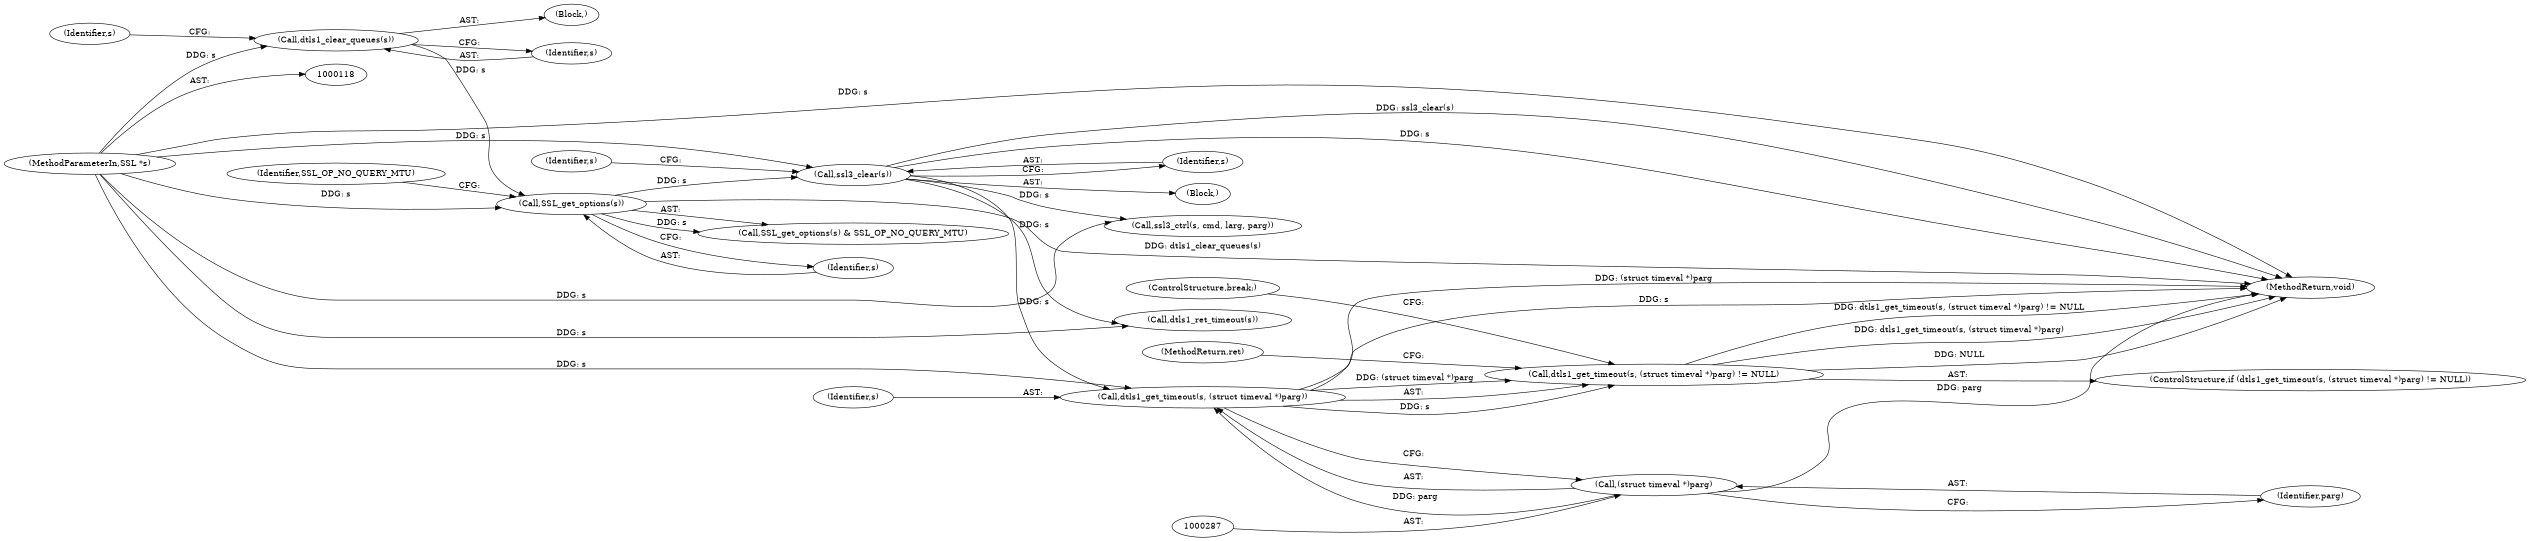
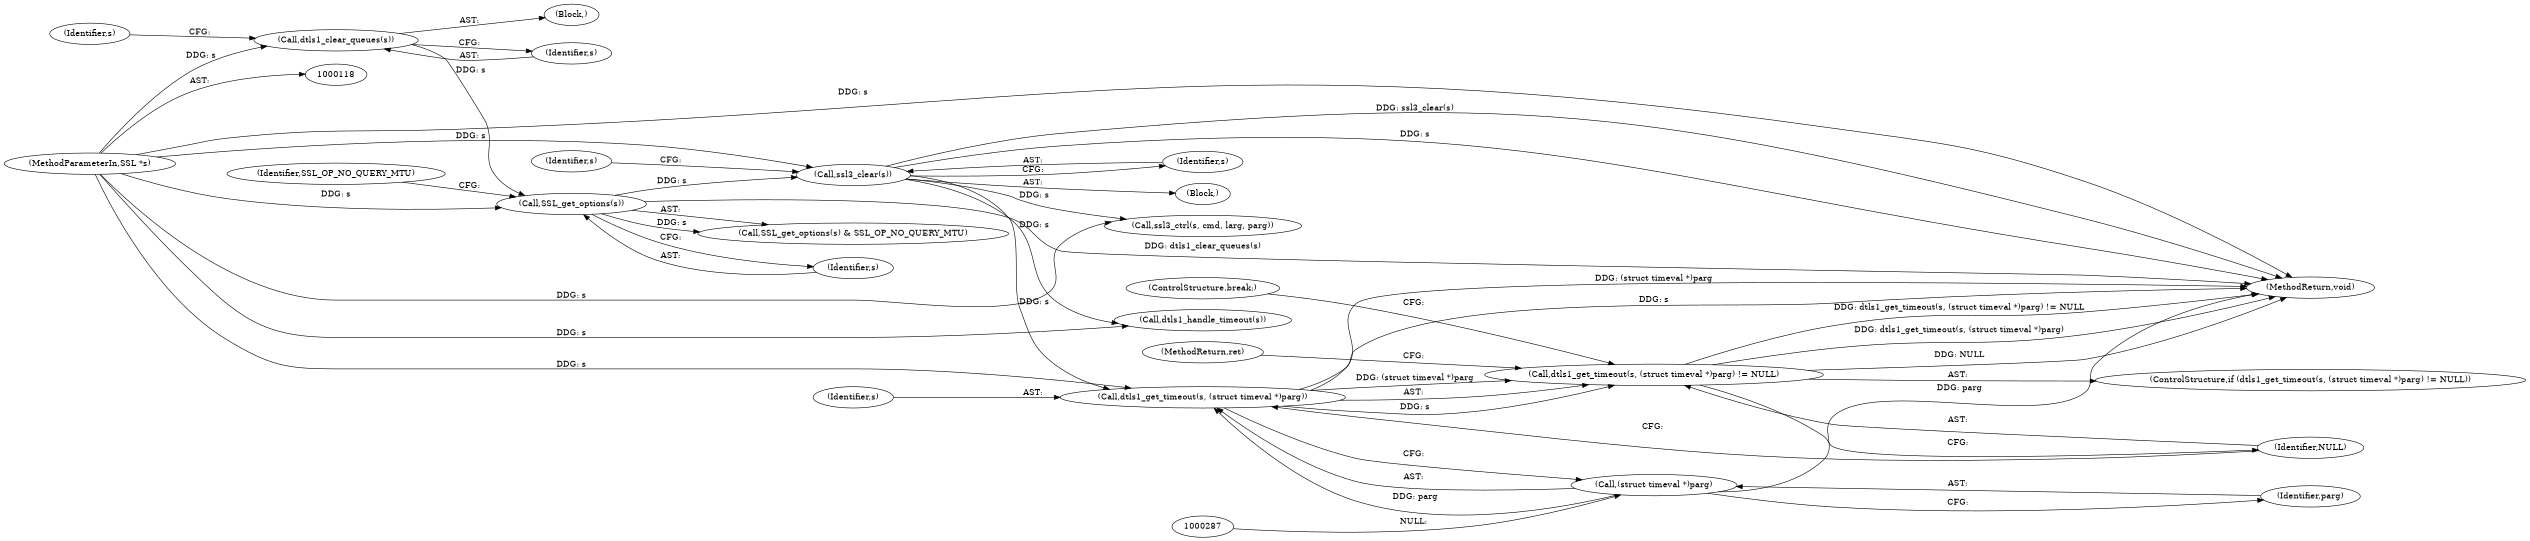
(1203, 320) -> (1203, 320)
none -> (2310, 448)
(1415, 522) -> (1415, 522)
